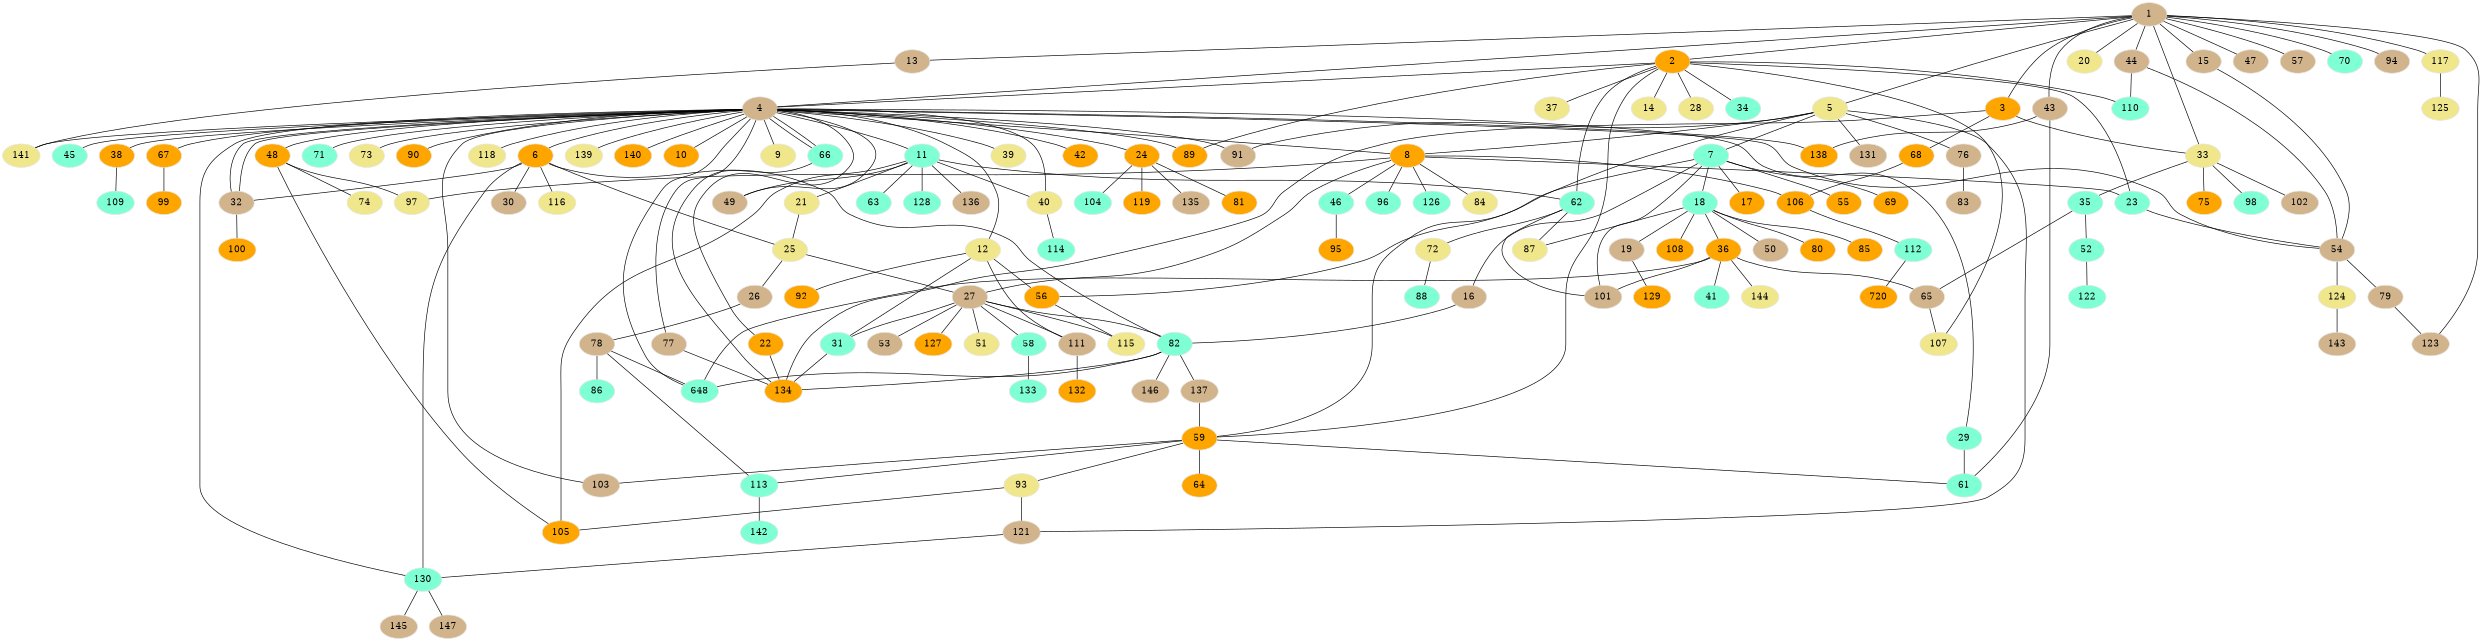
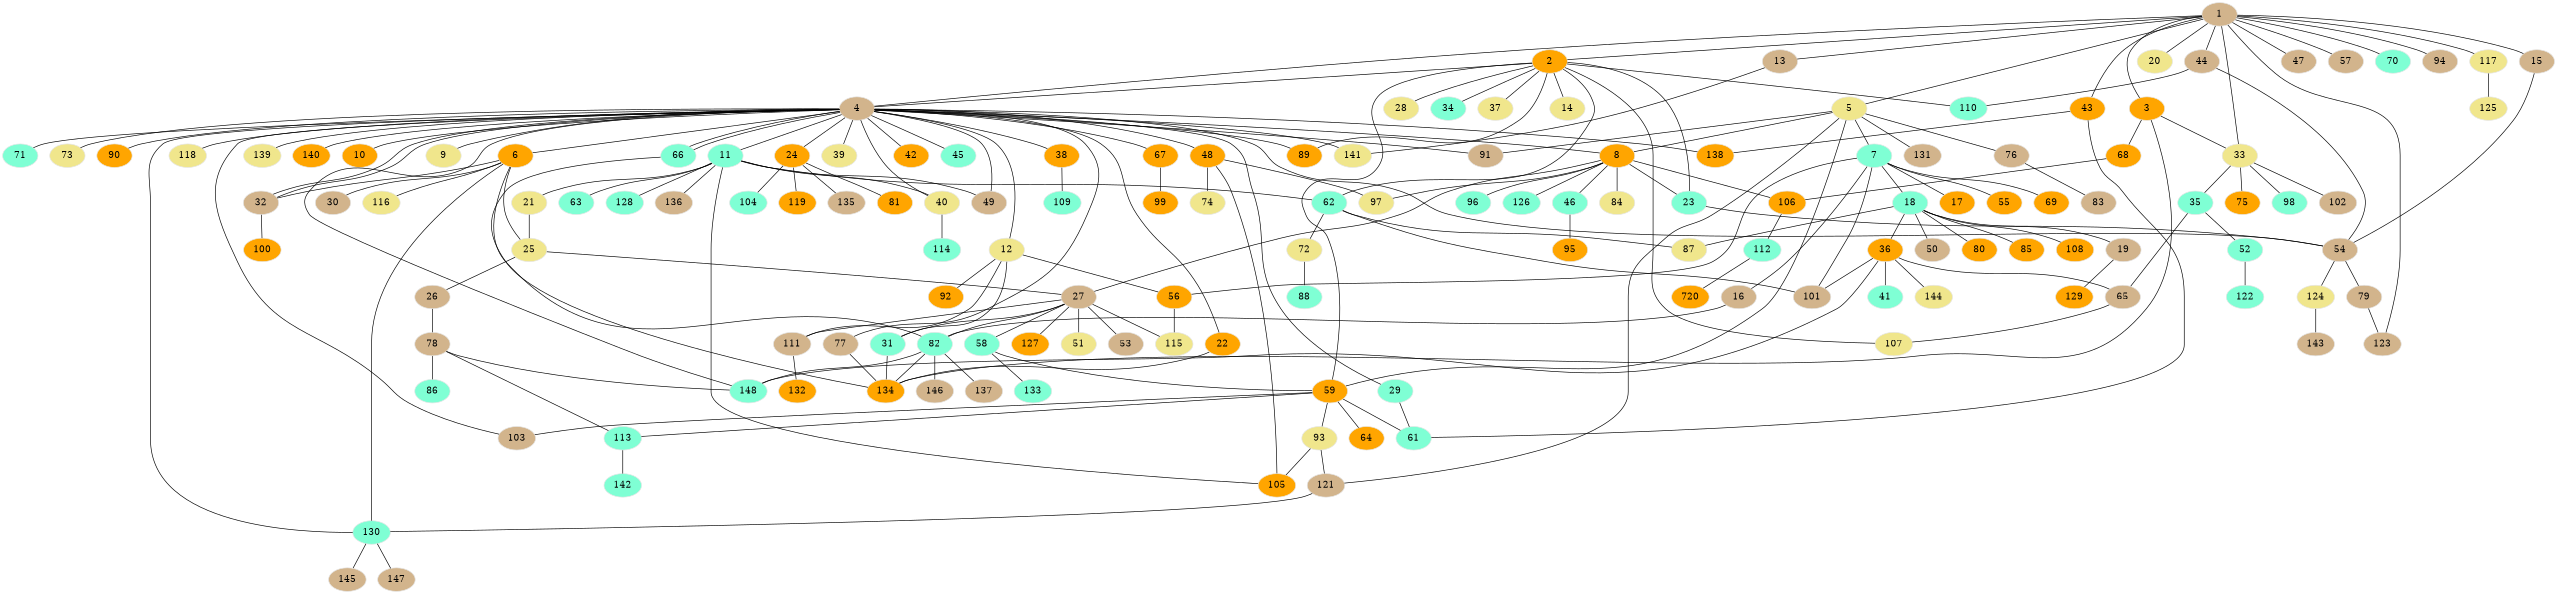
(2050, 109) -> (2087, 109)
(700, 391) -> (748, 391)
(1199, 415) -> (1152, 382)
